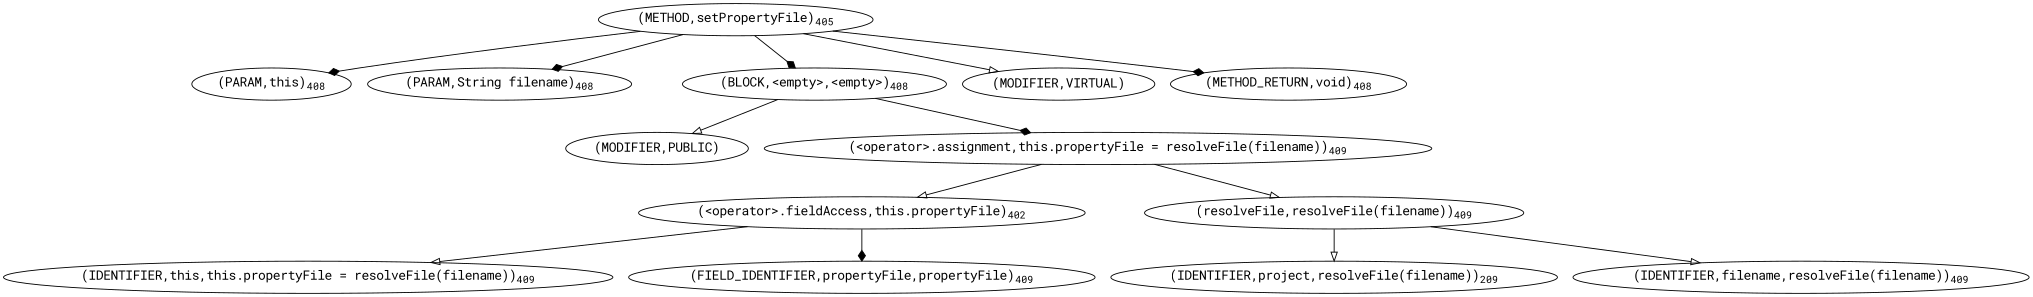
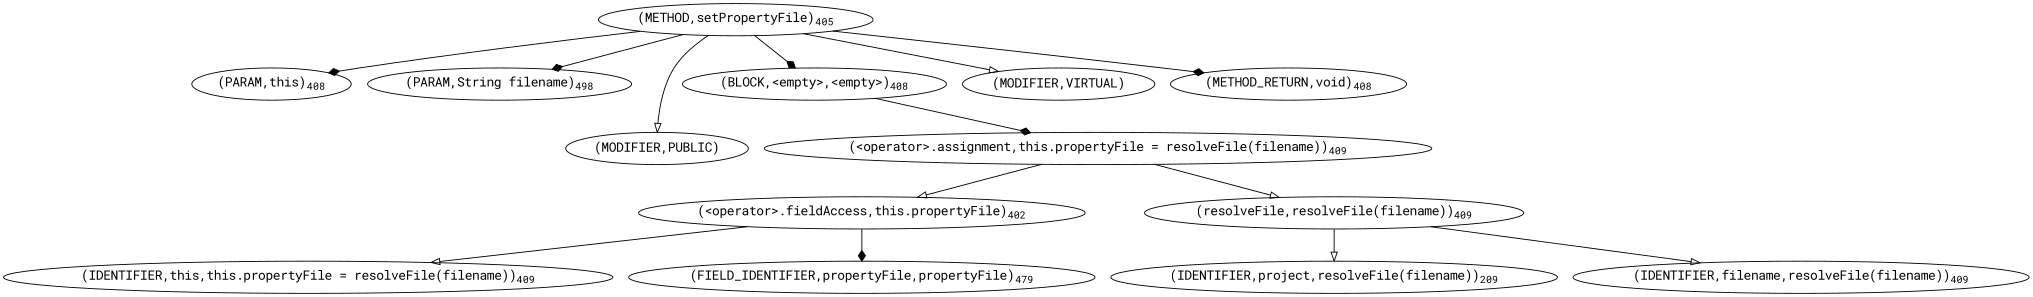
(585, 83) -> (585, 83)
(739, 115) -> (671, 73)
(1025, 276) -> (1025, 276)
